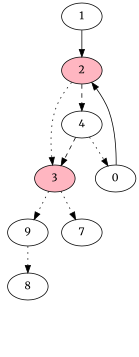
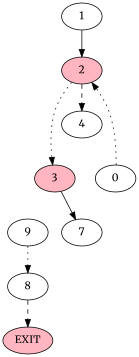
(113, 125) -> (113, 125)
(70, 148) -> none
(97, 148) -> none
(43, 202) -> none
(67, 202) -> (67, 202)
none -> (28, 340)
